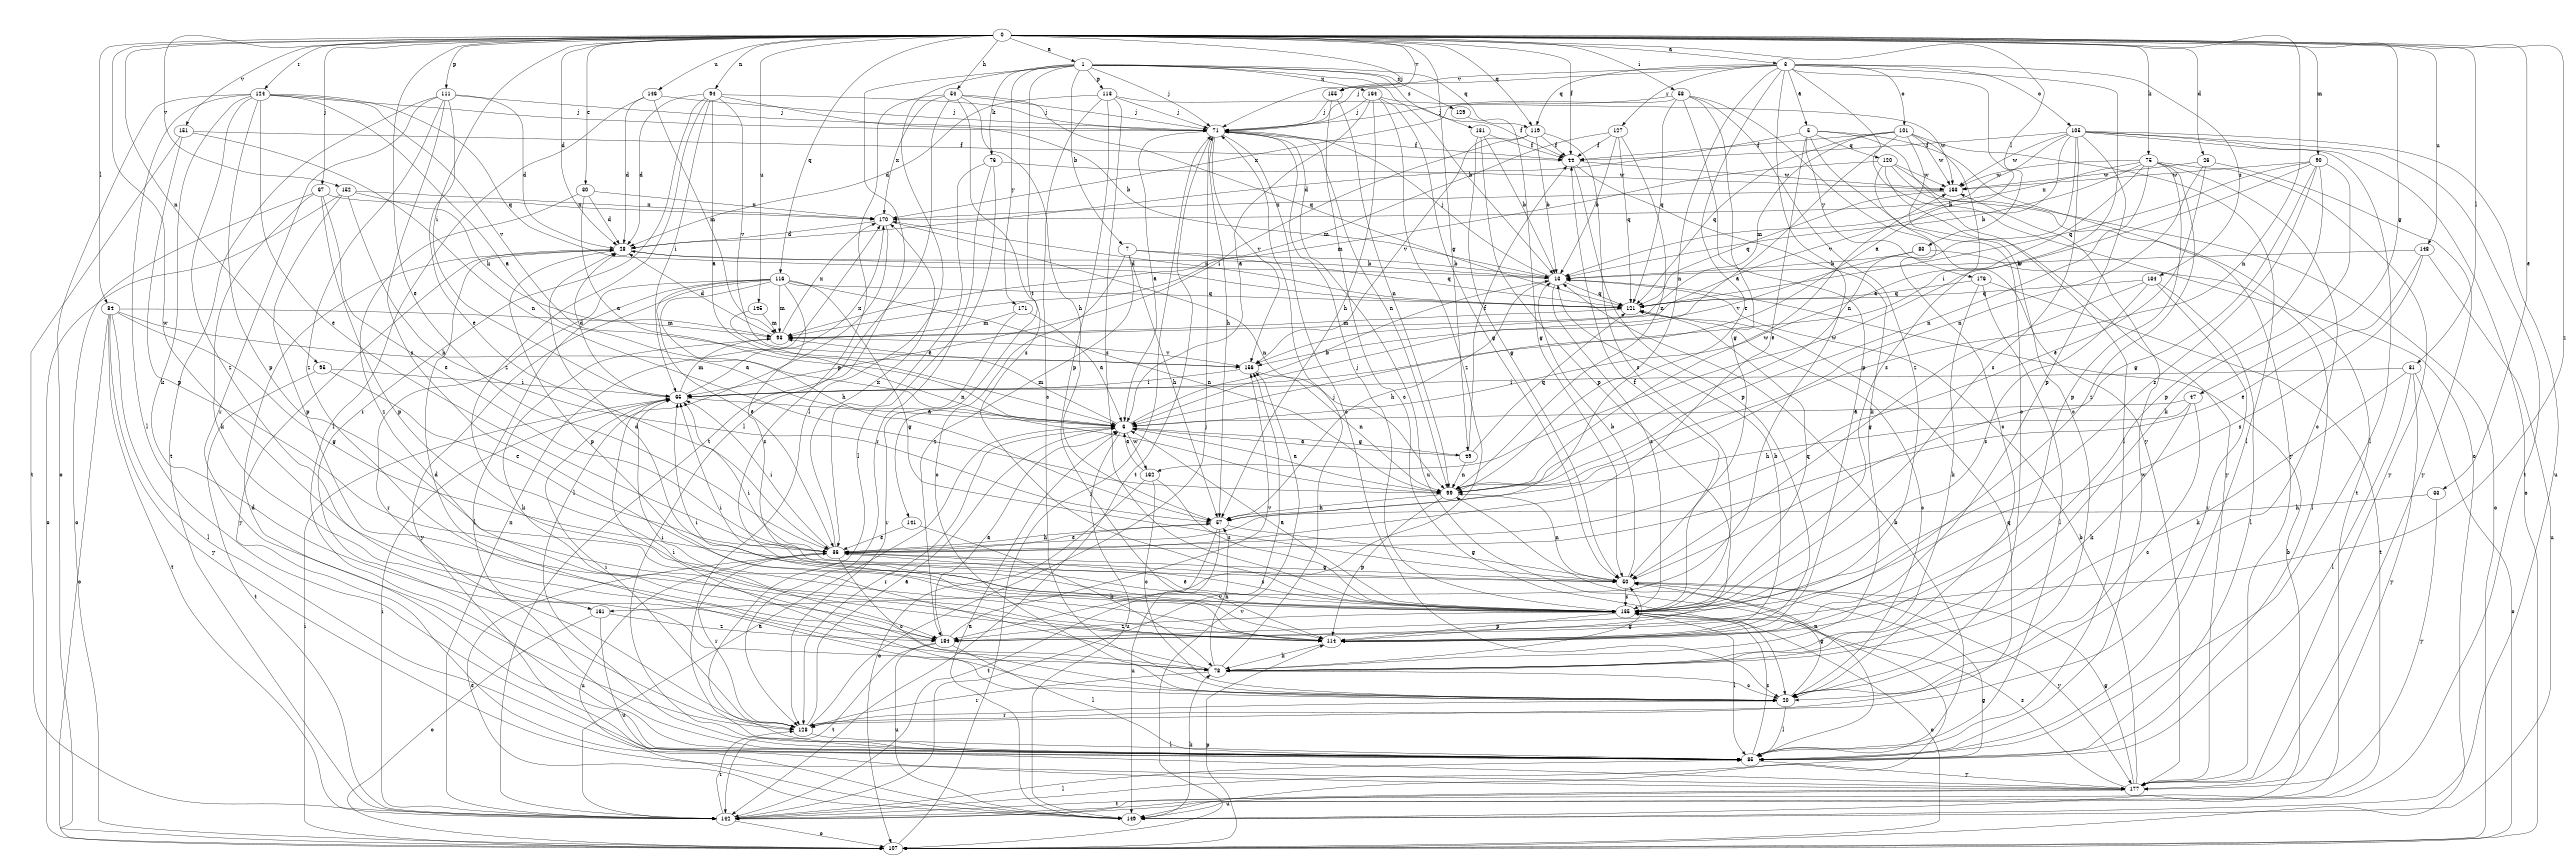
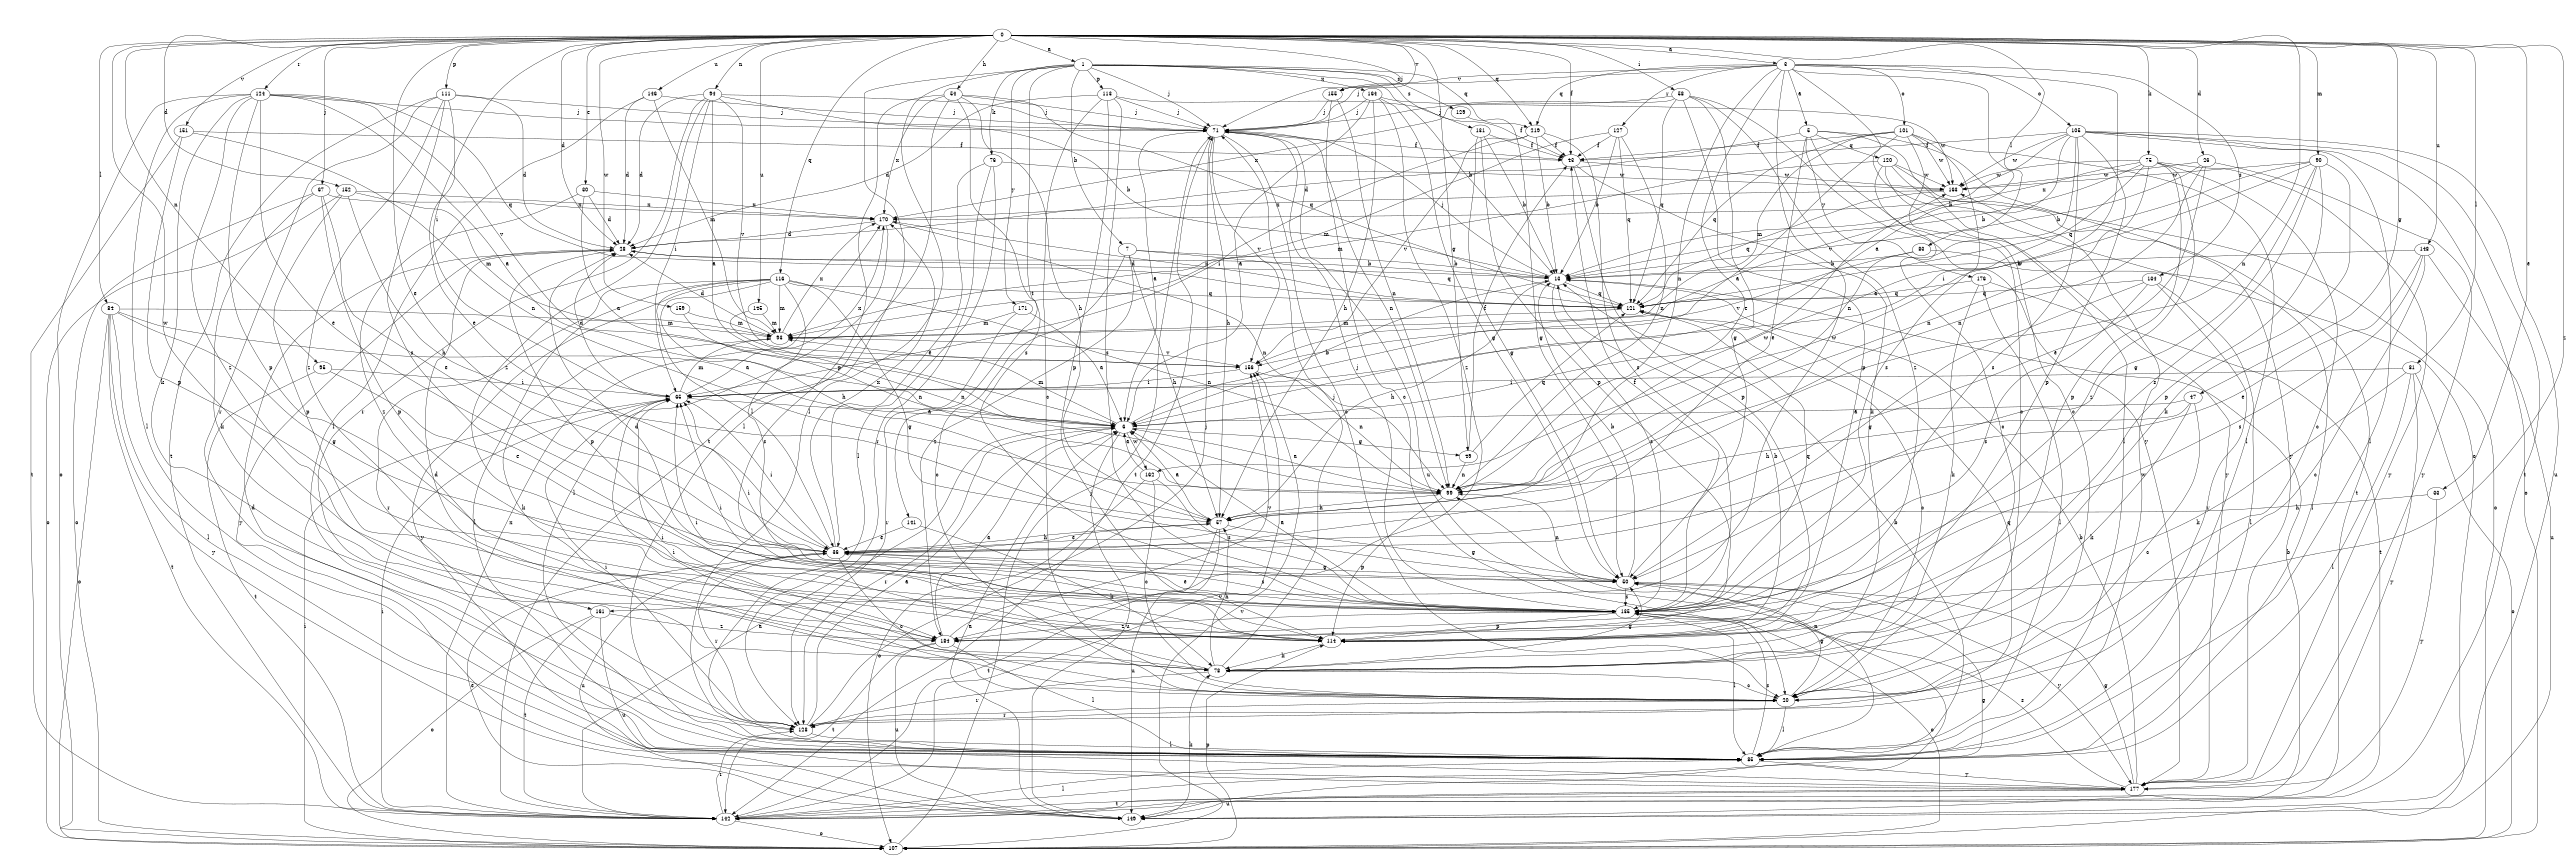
(166, 113) -> (166, 113)
(1535, 131) -> (1535, 131)
(1571, 161) -> (1571, 161)
none -> (1890, 240)
(489, 264) -> (489, 264)
none -> (680, 309)
(752, 412) -> (752, 412)
(1298, 444) -> (1173, 477)
none -> (2151, 604)
none -> (524, 787)
